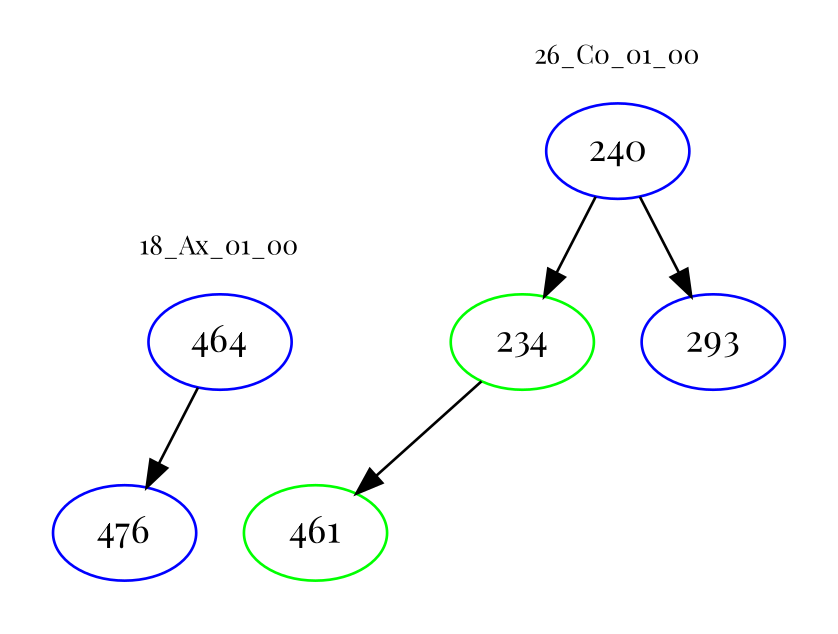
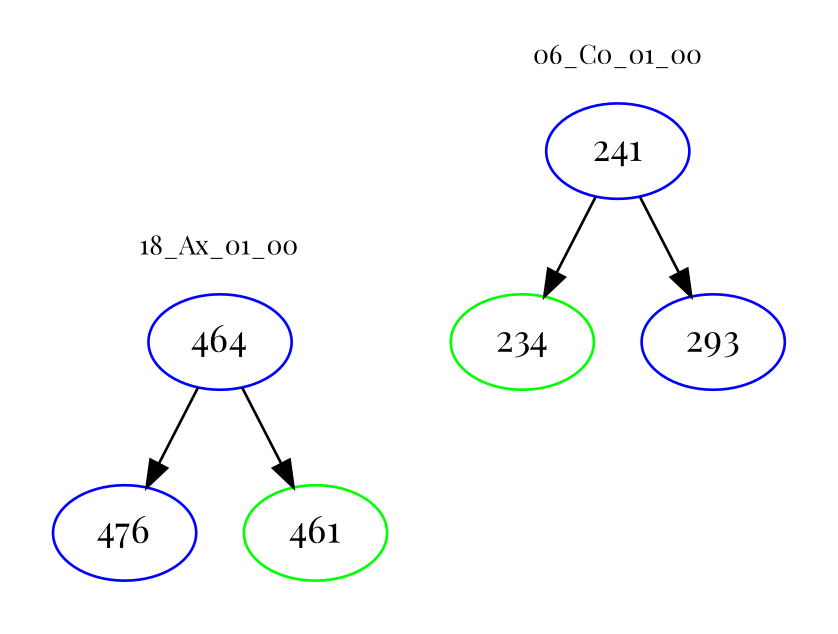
(618, 57) -> (618, 57)
(618, 151) -> (618, 151)
(429, 429) -> (262, 426)
